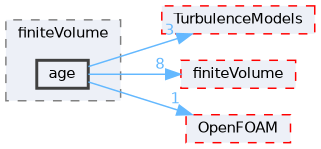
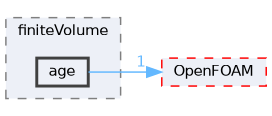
(238, 20) -> none
(238, 74) -> none
